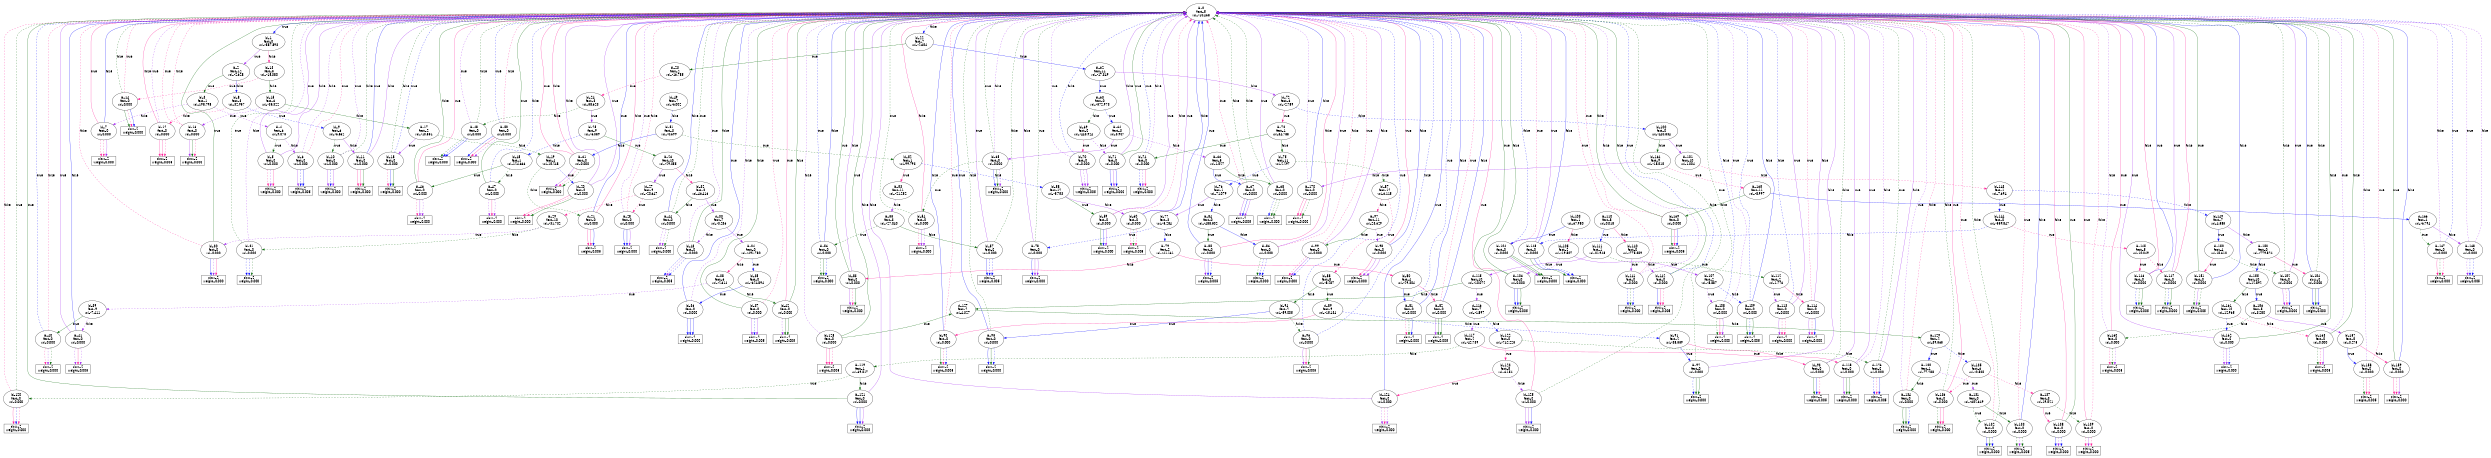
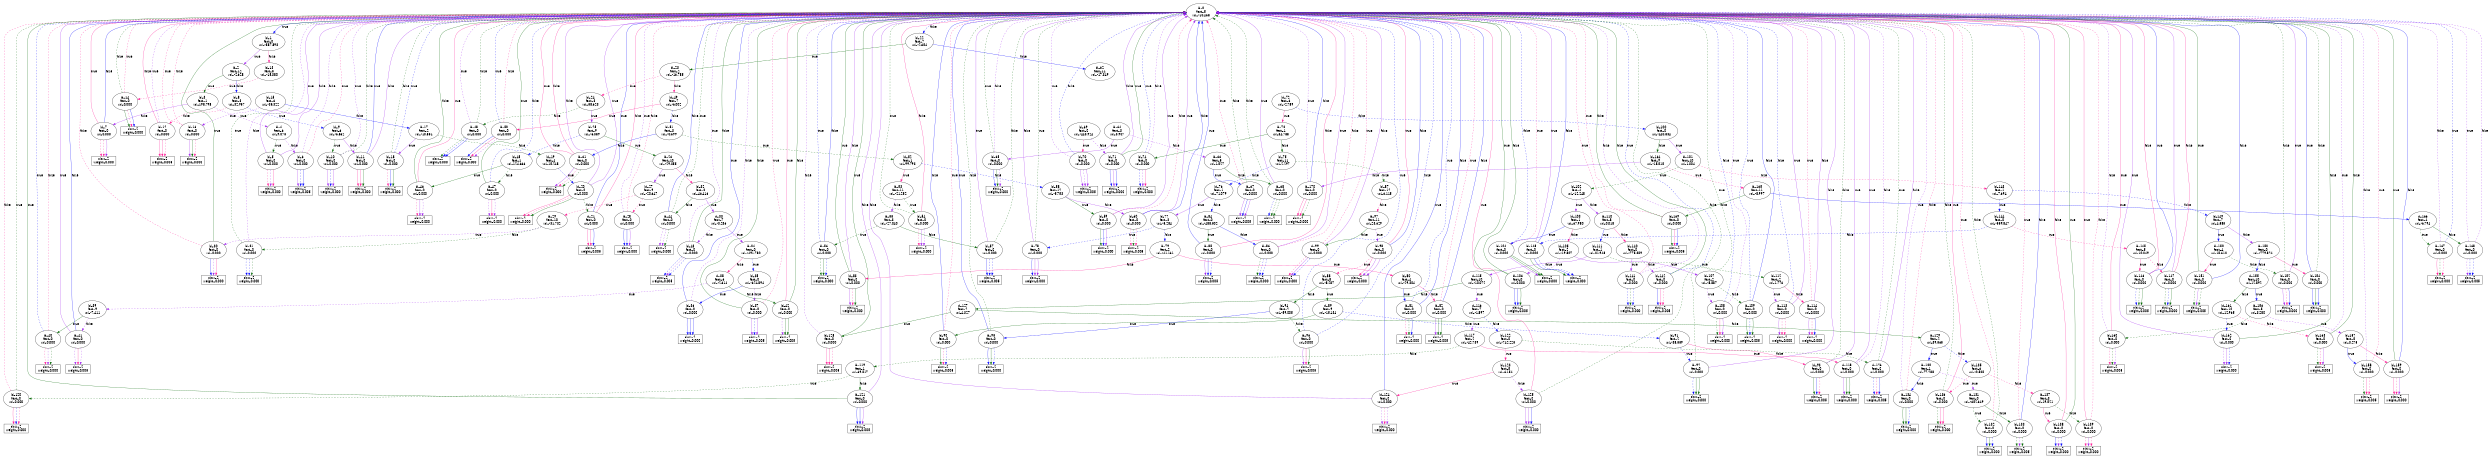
(1195, 78) -> none
(270, 85) -> none
none -> (674, 85)
(1100, 101) -> none
(151, 112) -> (151, 112)
(346, 116) -> (346, 116)
none -> (594, 119)
(943, 173) -> (909, 205)
(1255, 176) -> (1255, 176)
none -> (1576, 191)
(535, 205) -> (585, 204)
(609, 205) -> (609, 205)
(2446, 235) -> (2446, 235)
(1364, 241) -> (1358, 267)
(2315, 280) -> (2315, 280)
none -> (754, 293)
(1729, 294) -> (1729, 294)
(1136, 323) -> (1136, 323)
(2303, 324) -> (2303, 324)
(896, 329) -> (897, 324)
(1685, 354) -> (1685, 354)
(1917, 383) -> (1917, 383)
